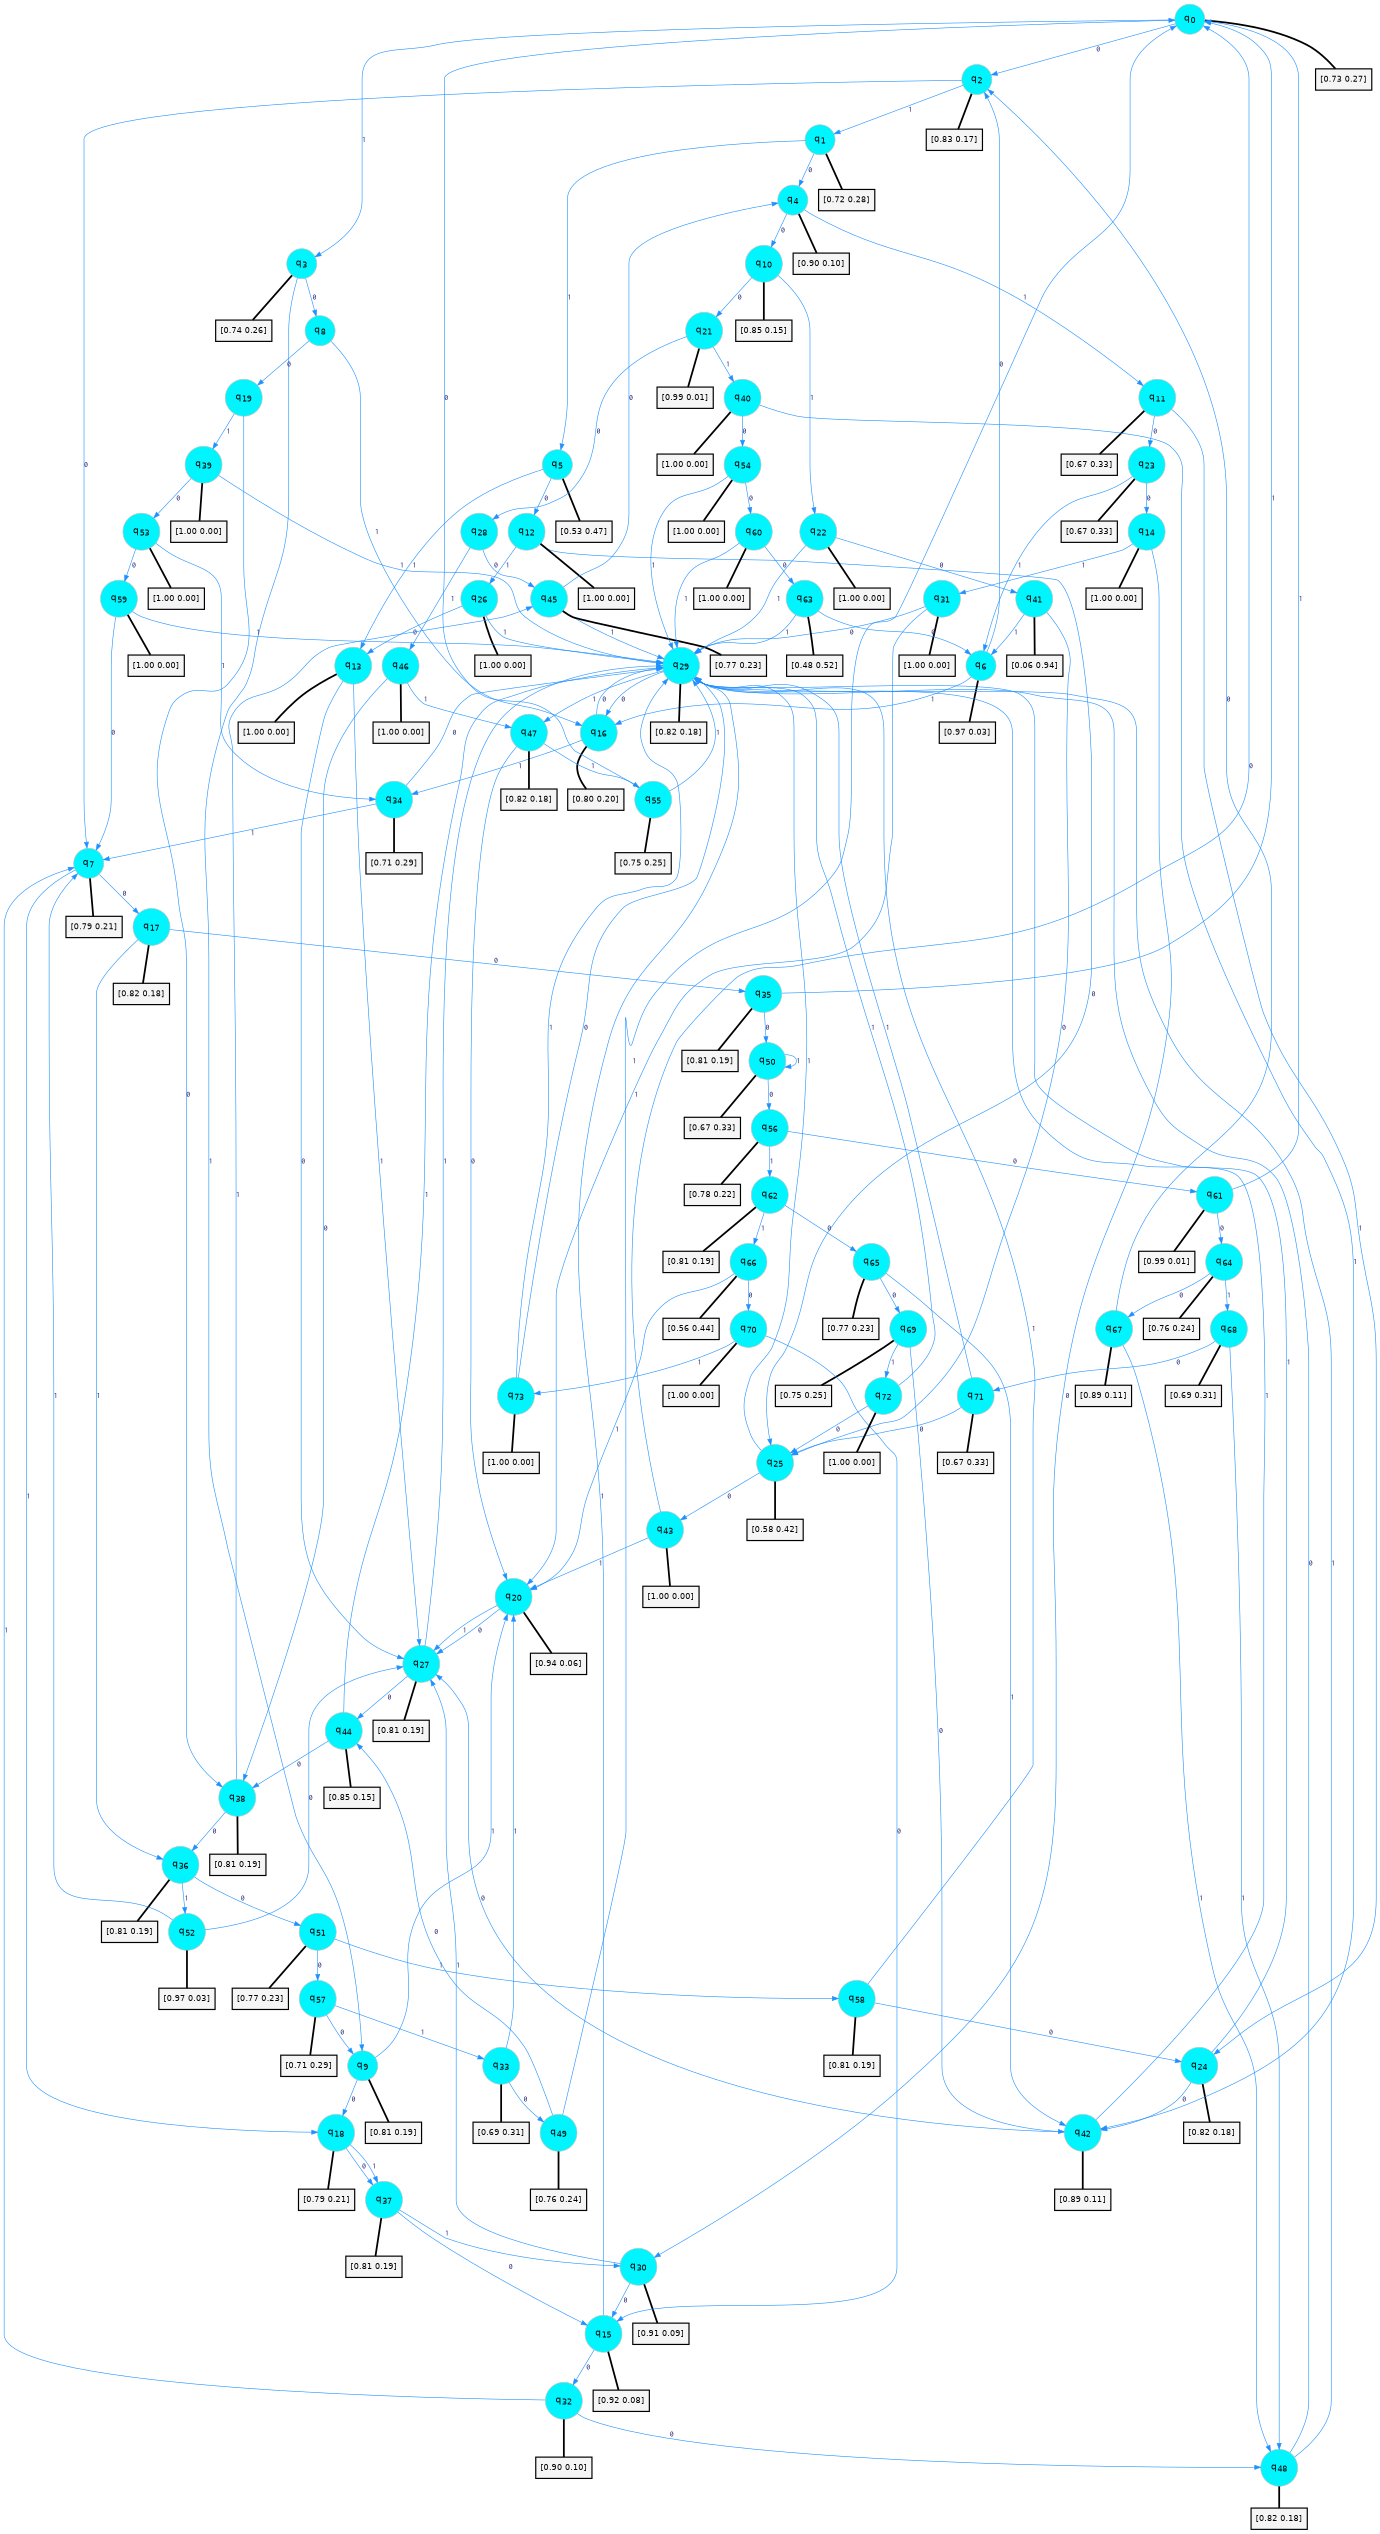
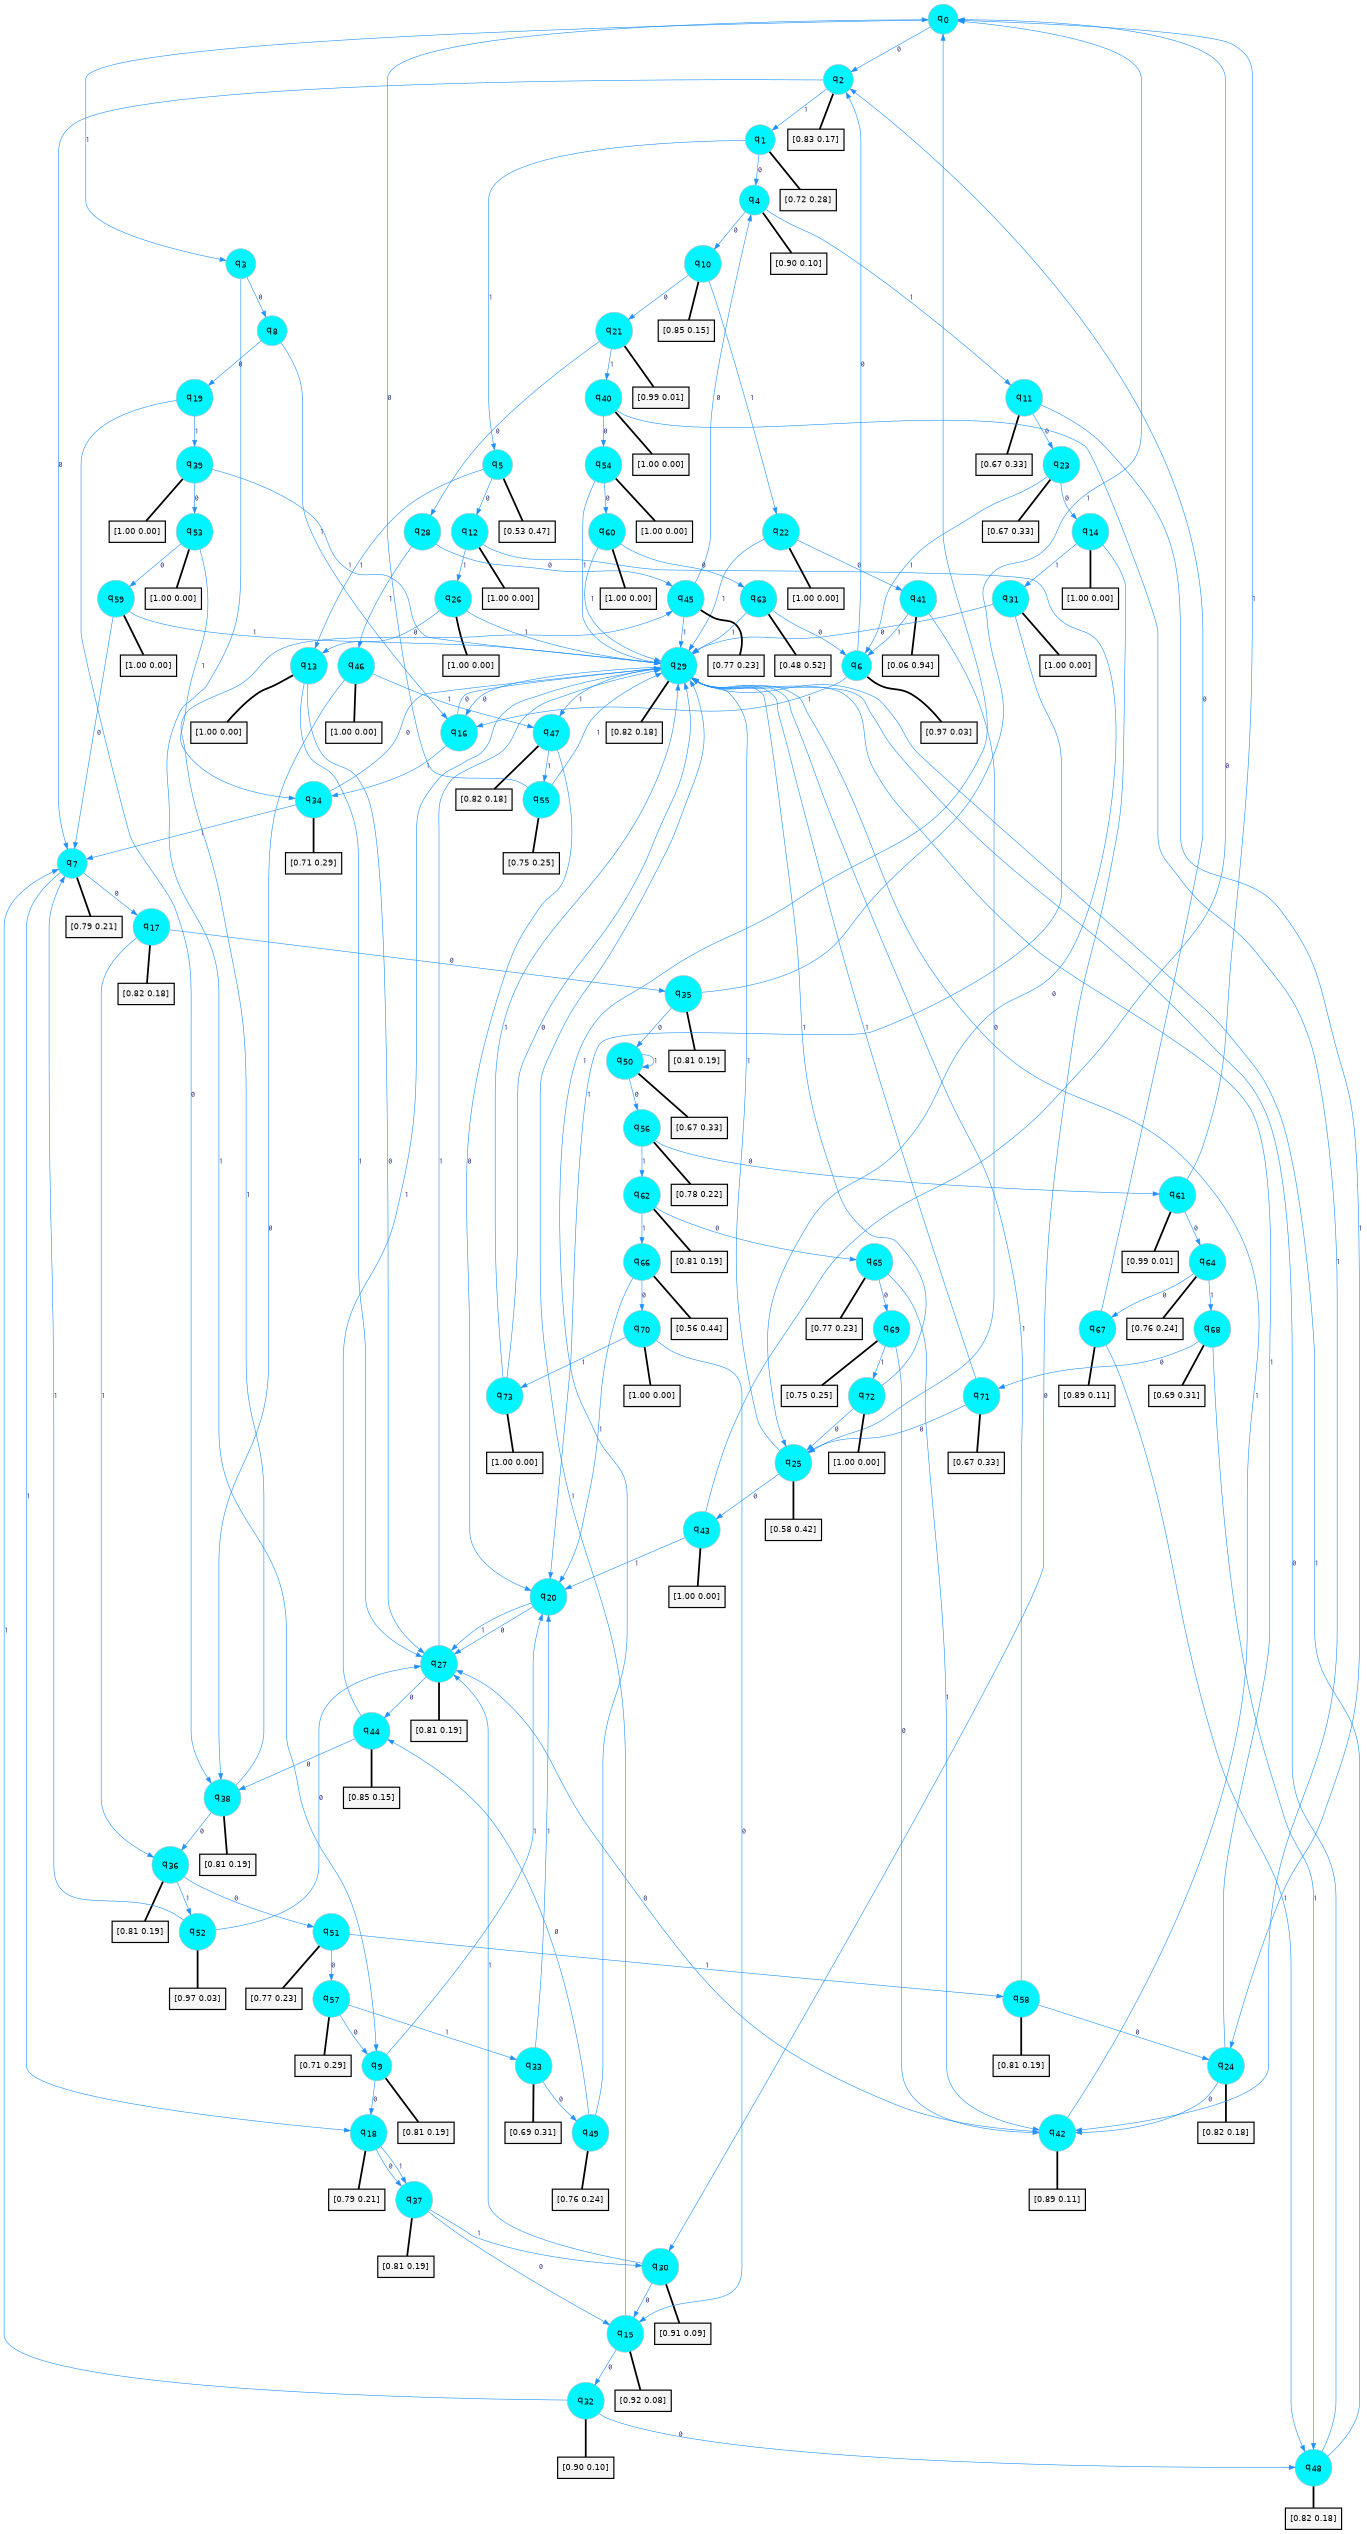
(1344, 80) -> none
(244, 331) -> none
(596, 800) -> none
(559, 1664) -> none
